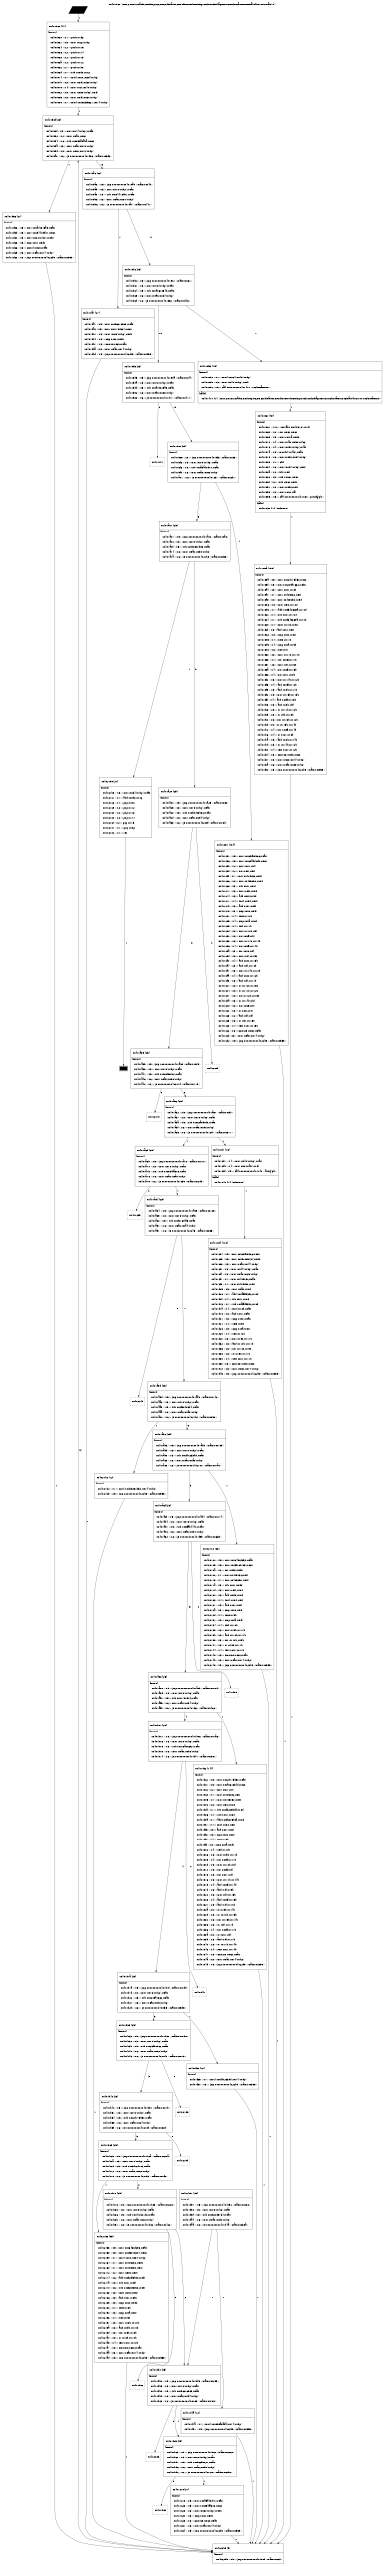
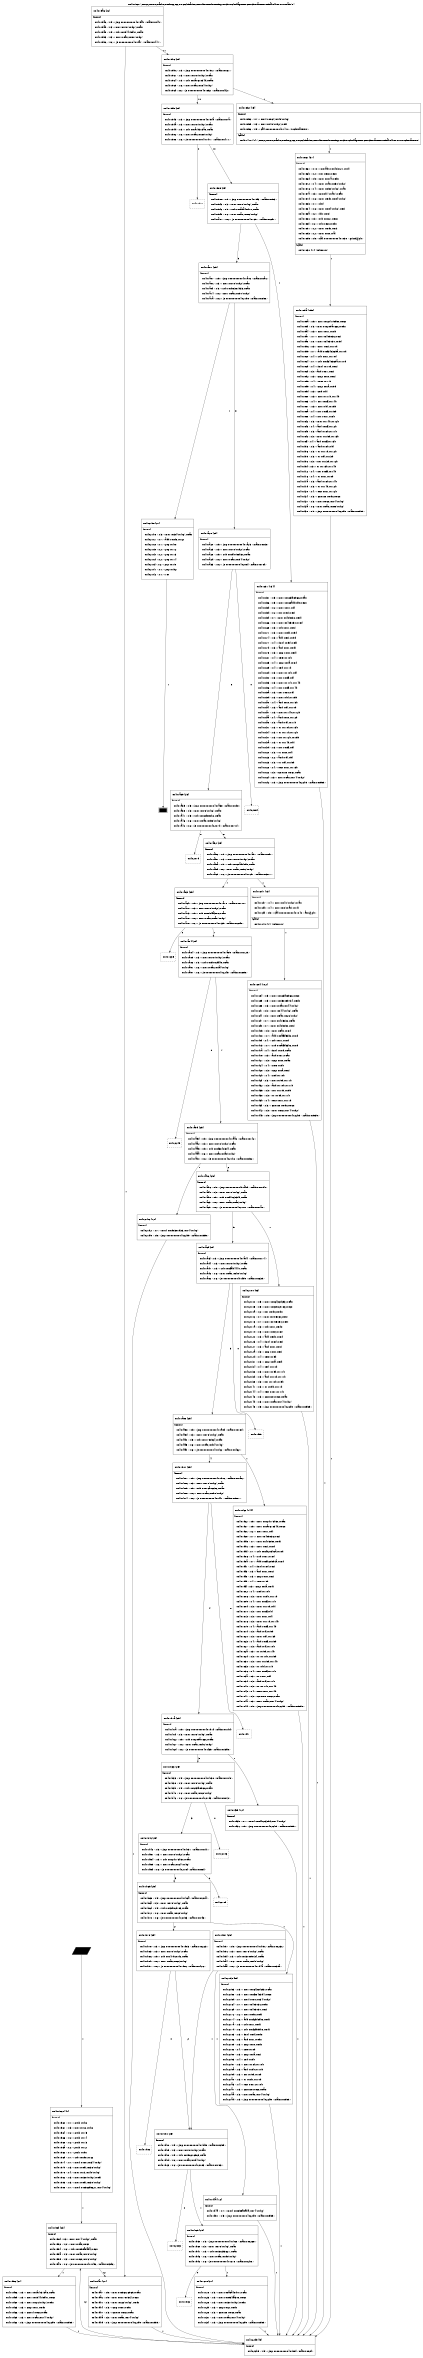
(99, 164) -> (102, 2272)
